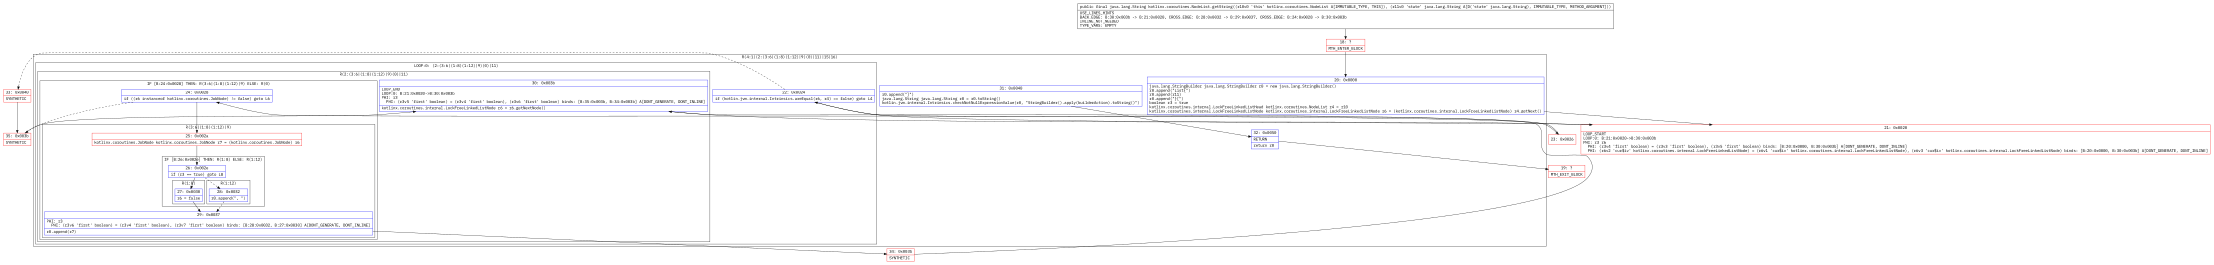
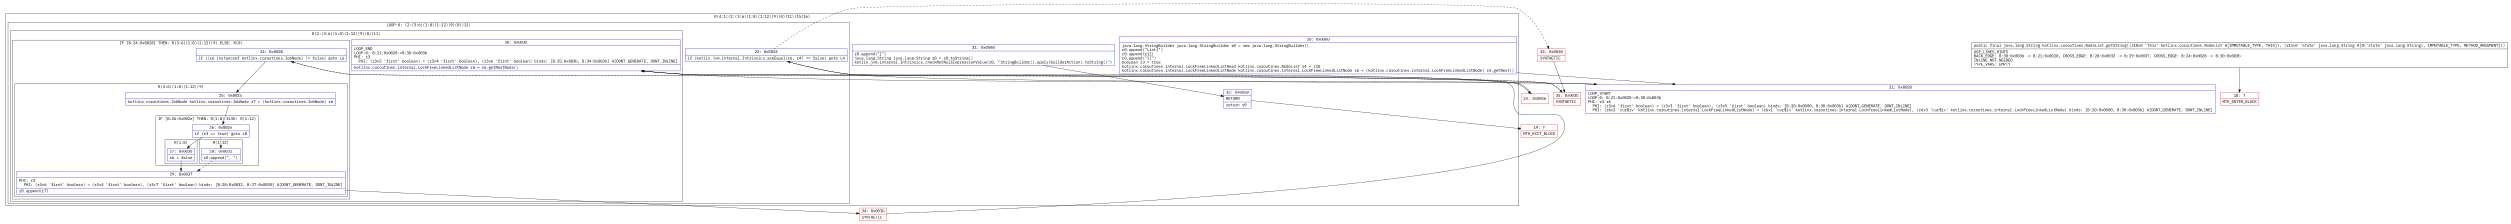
(1346, 63) -> none
(197, 139) -> (231, 99)
(1896, 139) -> (1900, 99)
